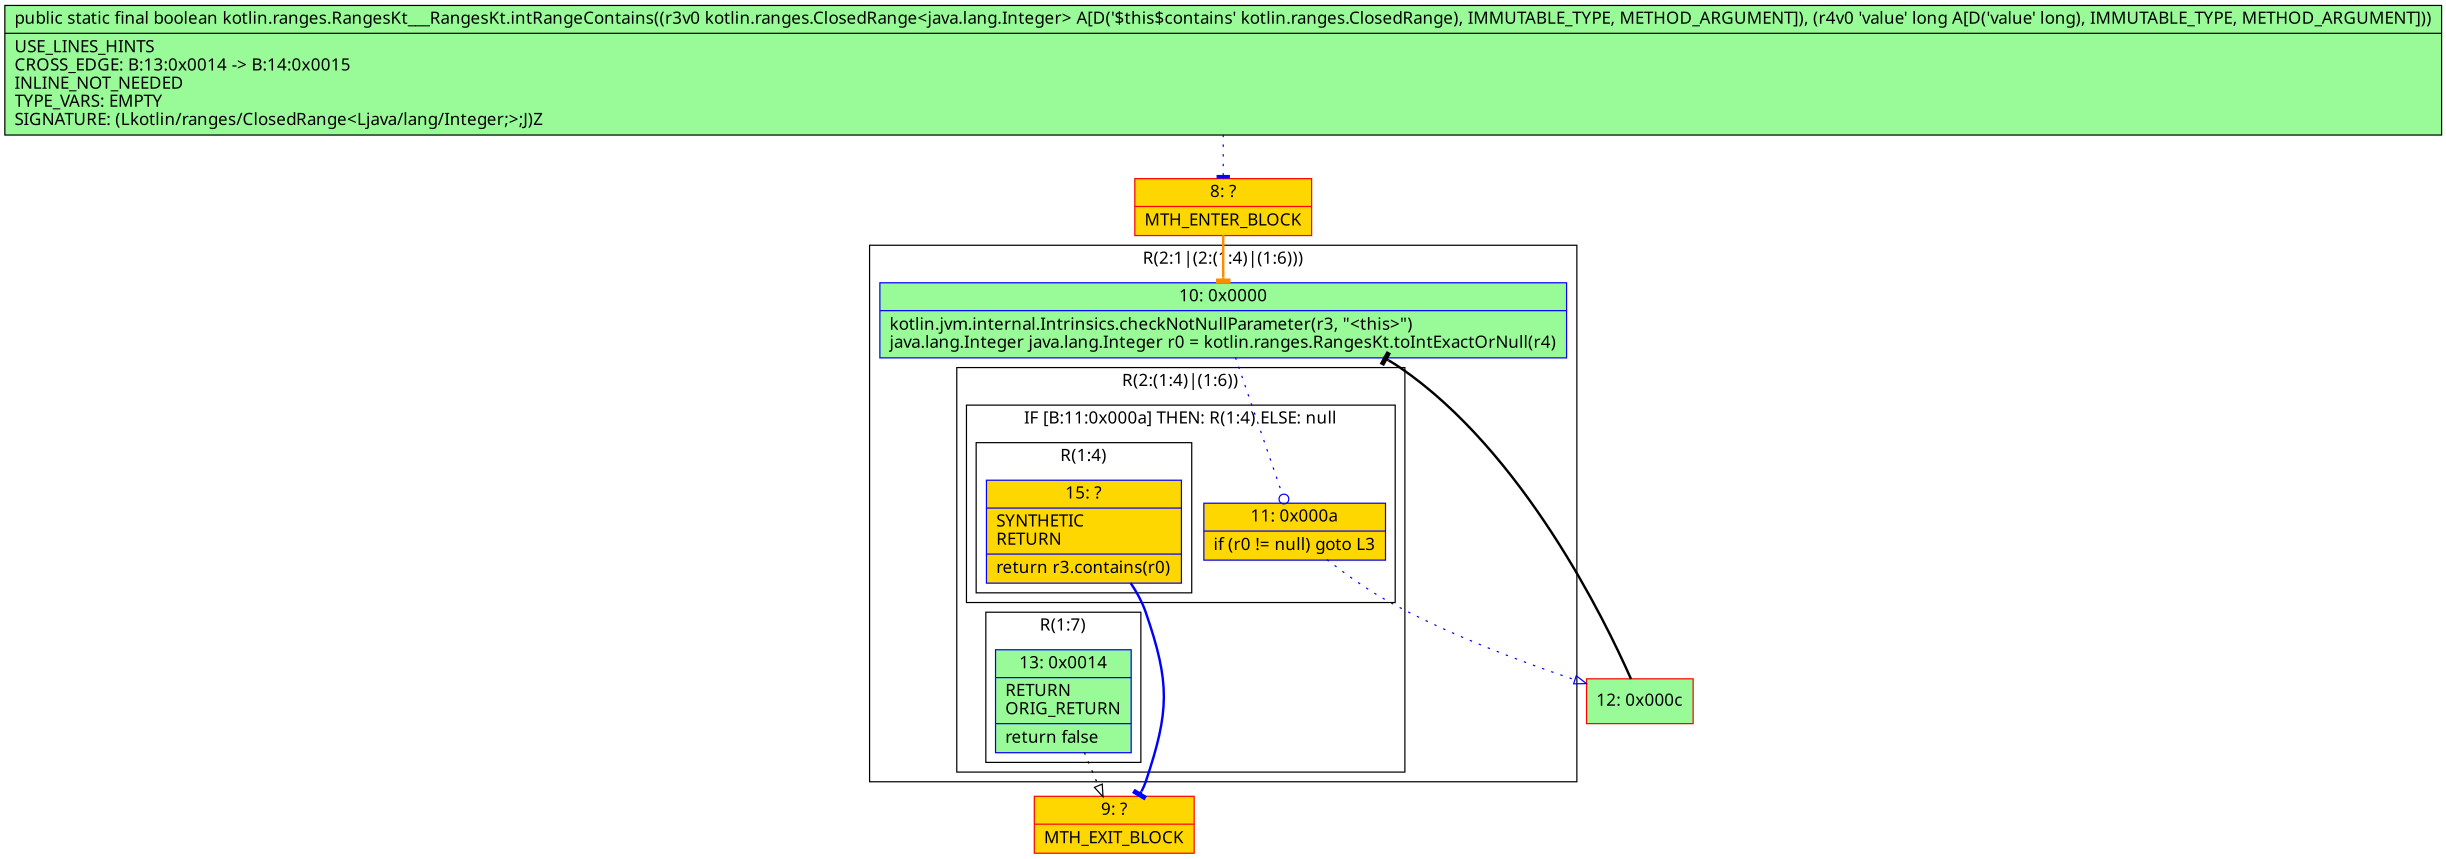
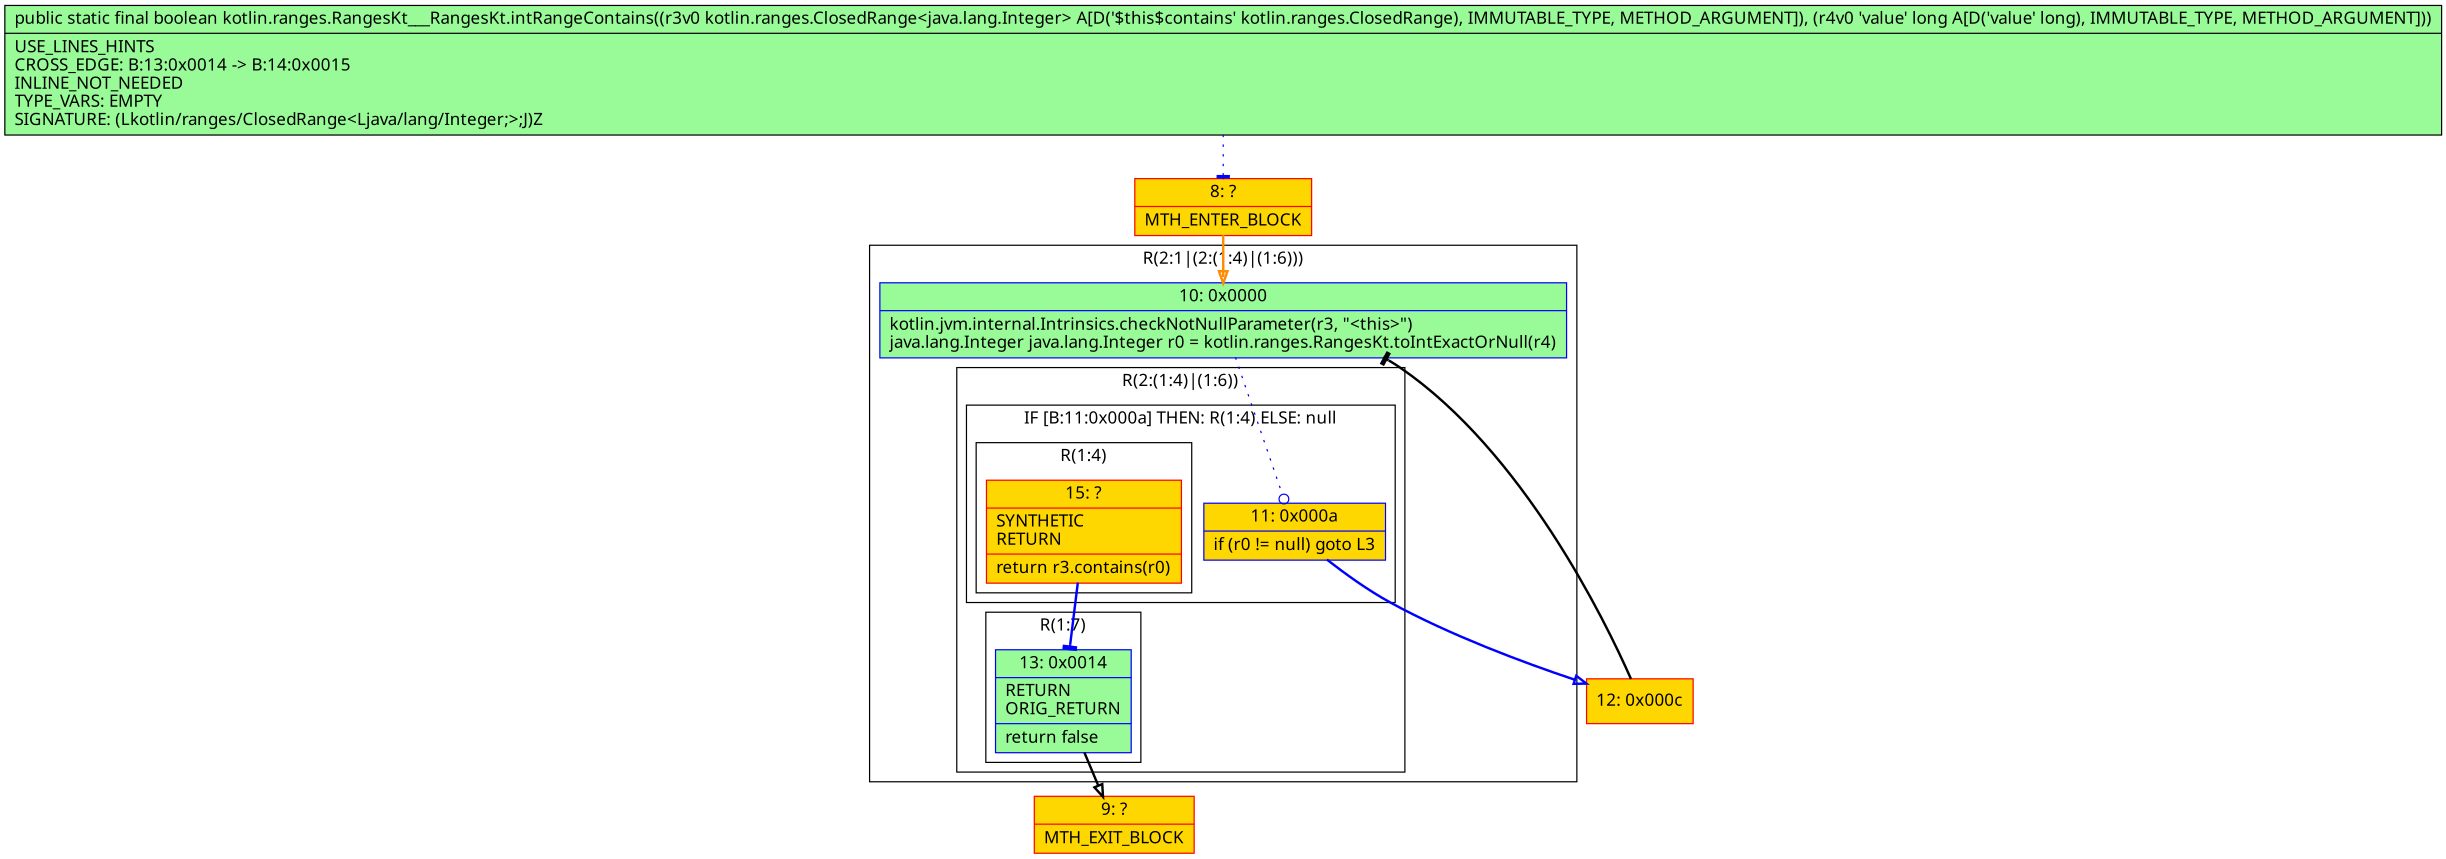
(1223, 256) -> (1223, 256)
(1084, 532) -> (1084, 532)
(1446, 630) -> (1446, 630)
(1163, 686) -> (1073, 620)
(1640, 701) -> (1640, 701)
(1091, 769) -> (1091, 769)
